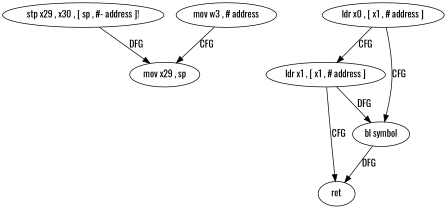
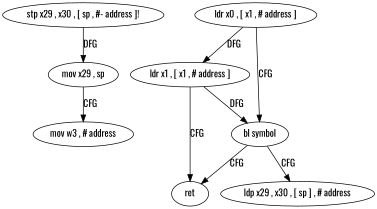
(198, 43) -> (83, 101)
(366, 45) -> (234, 45)
(369, 164) -> (237, 164)
none -> (298, 194)
